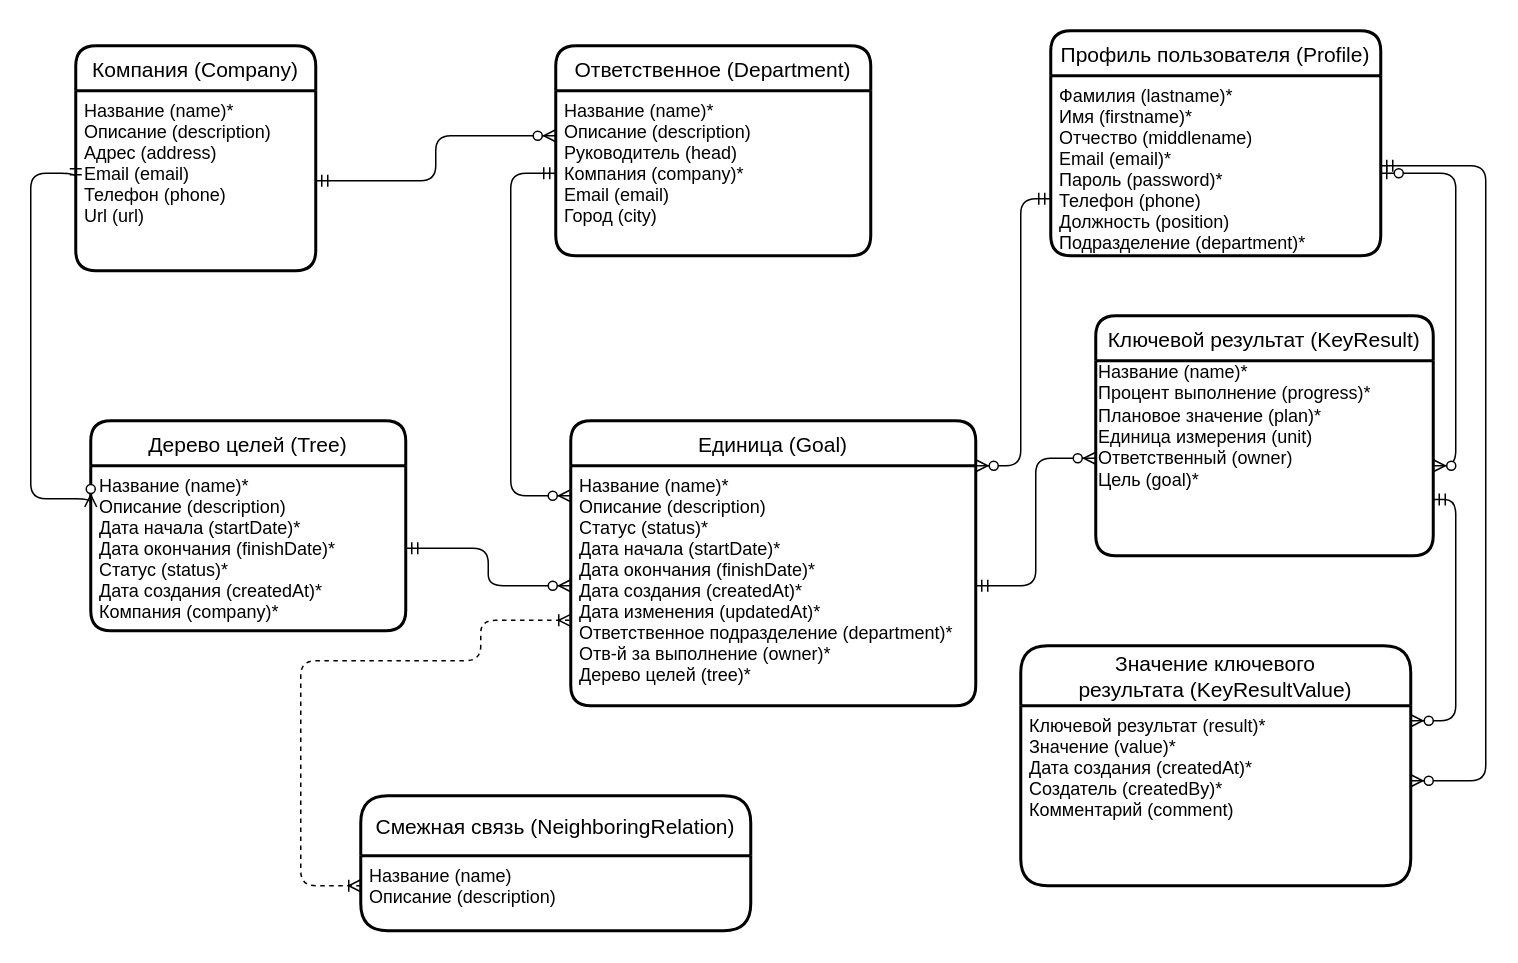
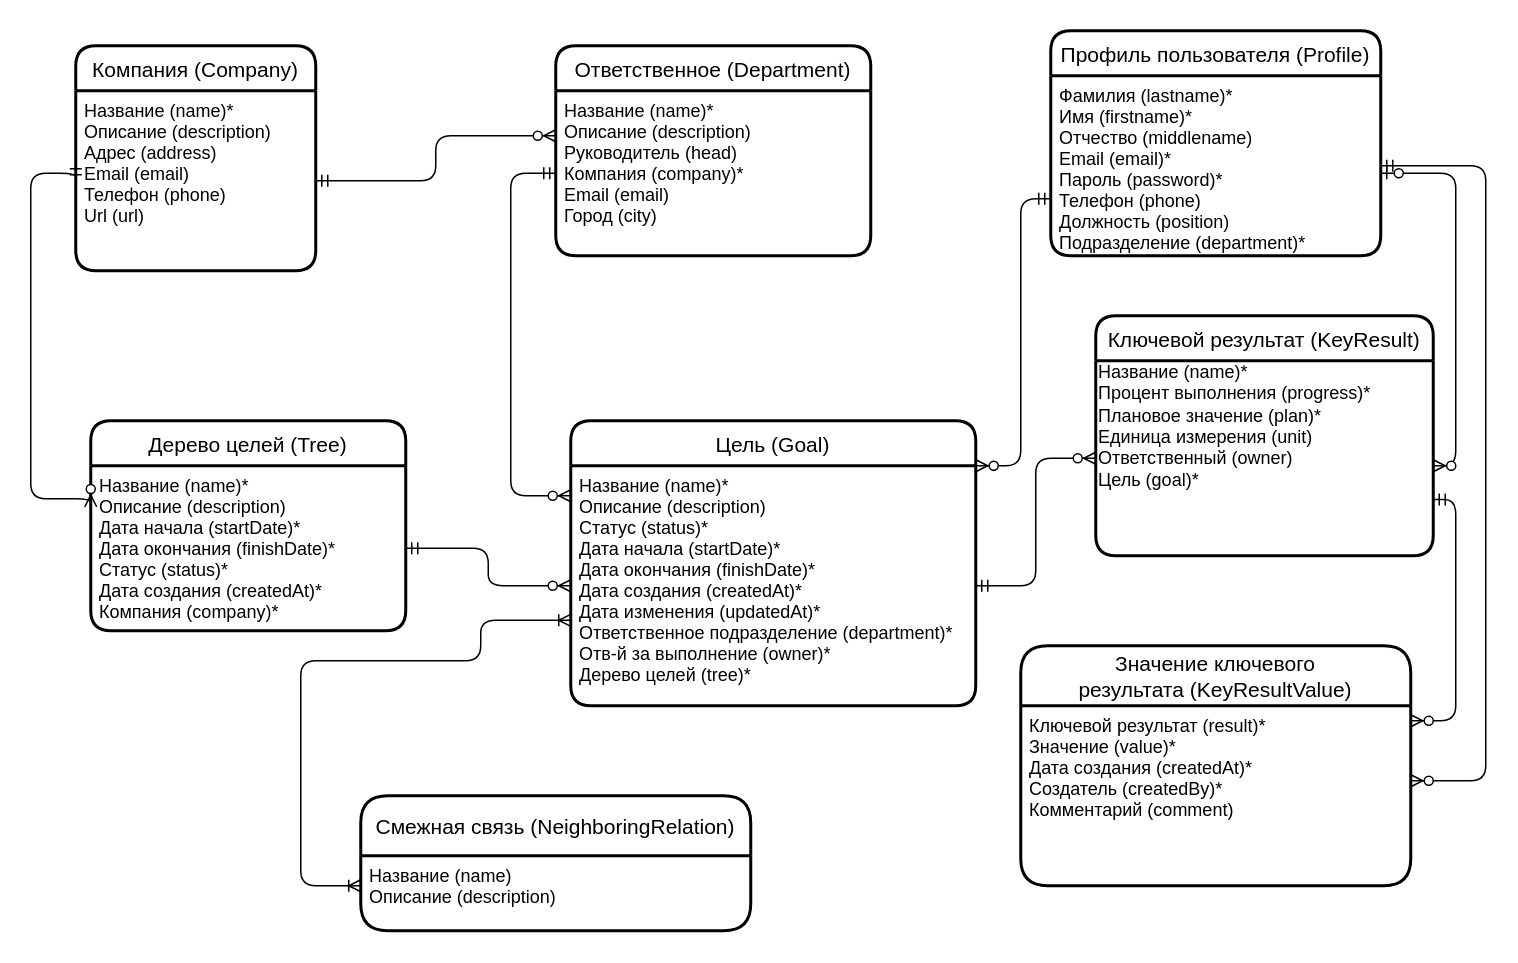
(773, 445) -> (773, 445)
(1245, 458) -> (1245, 458)
(312, 661) -> (312, 661)
